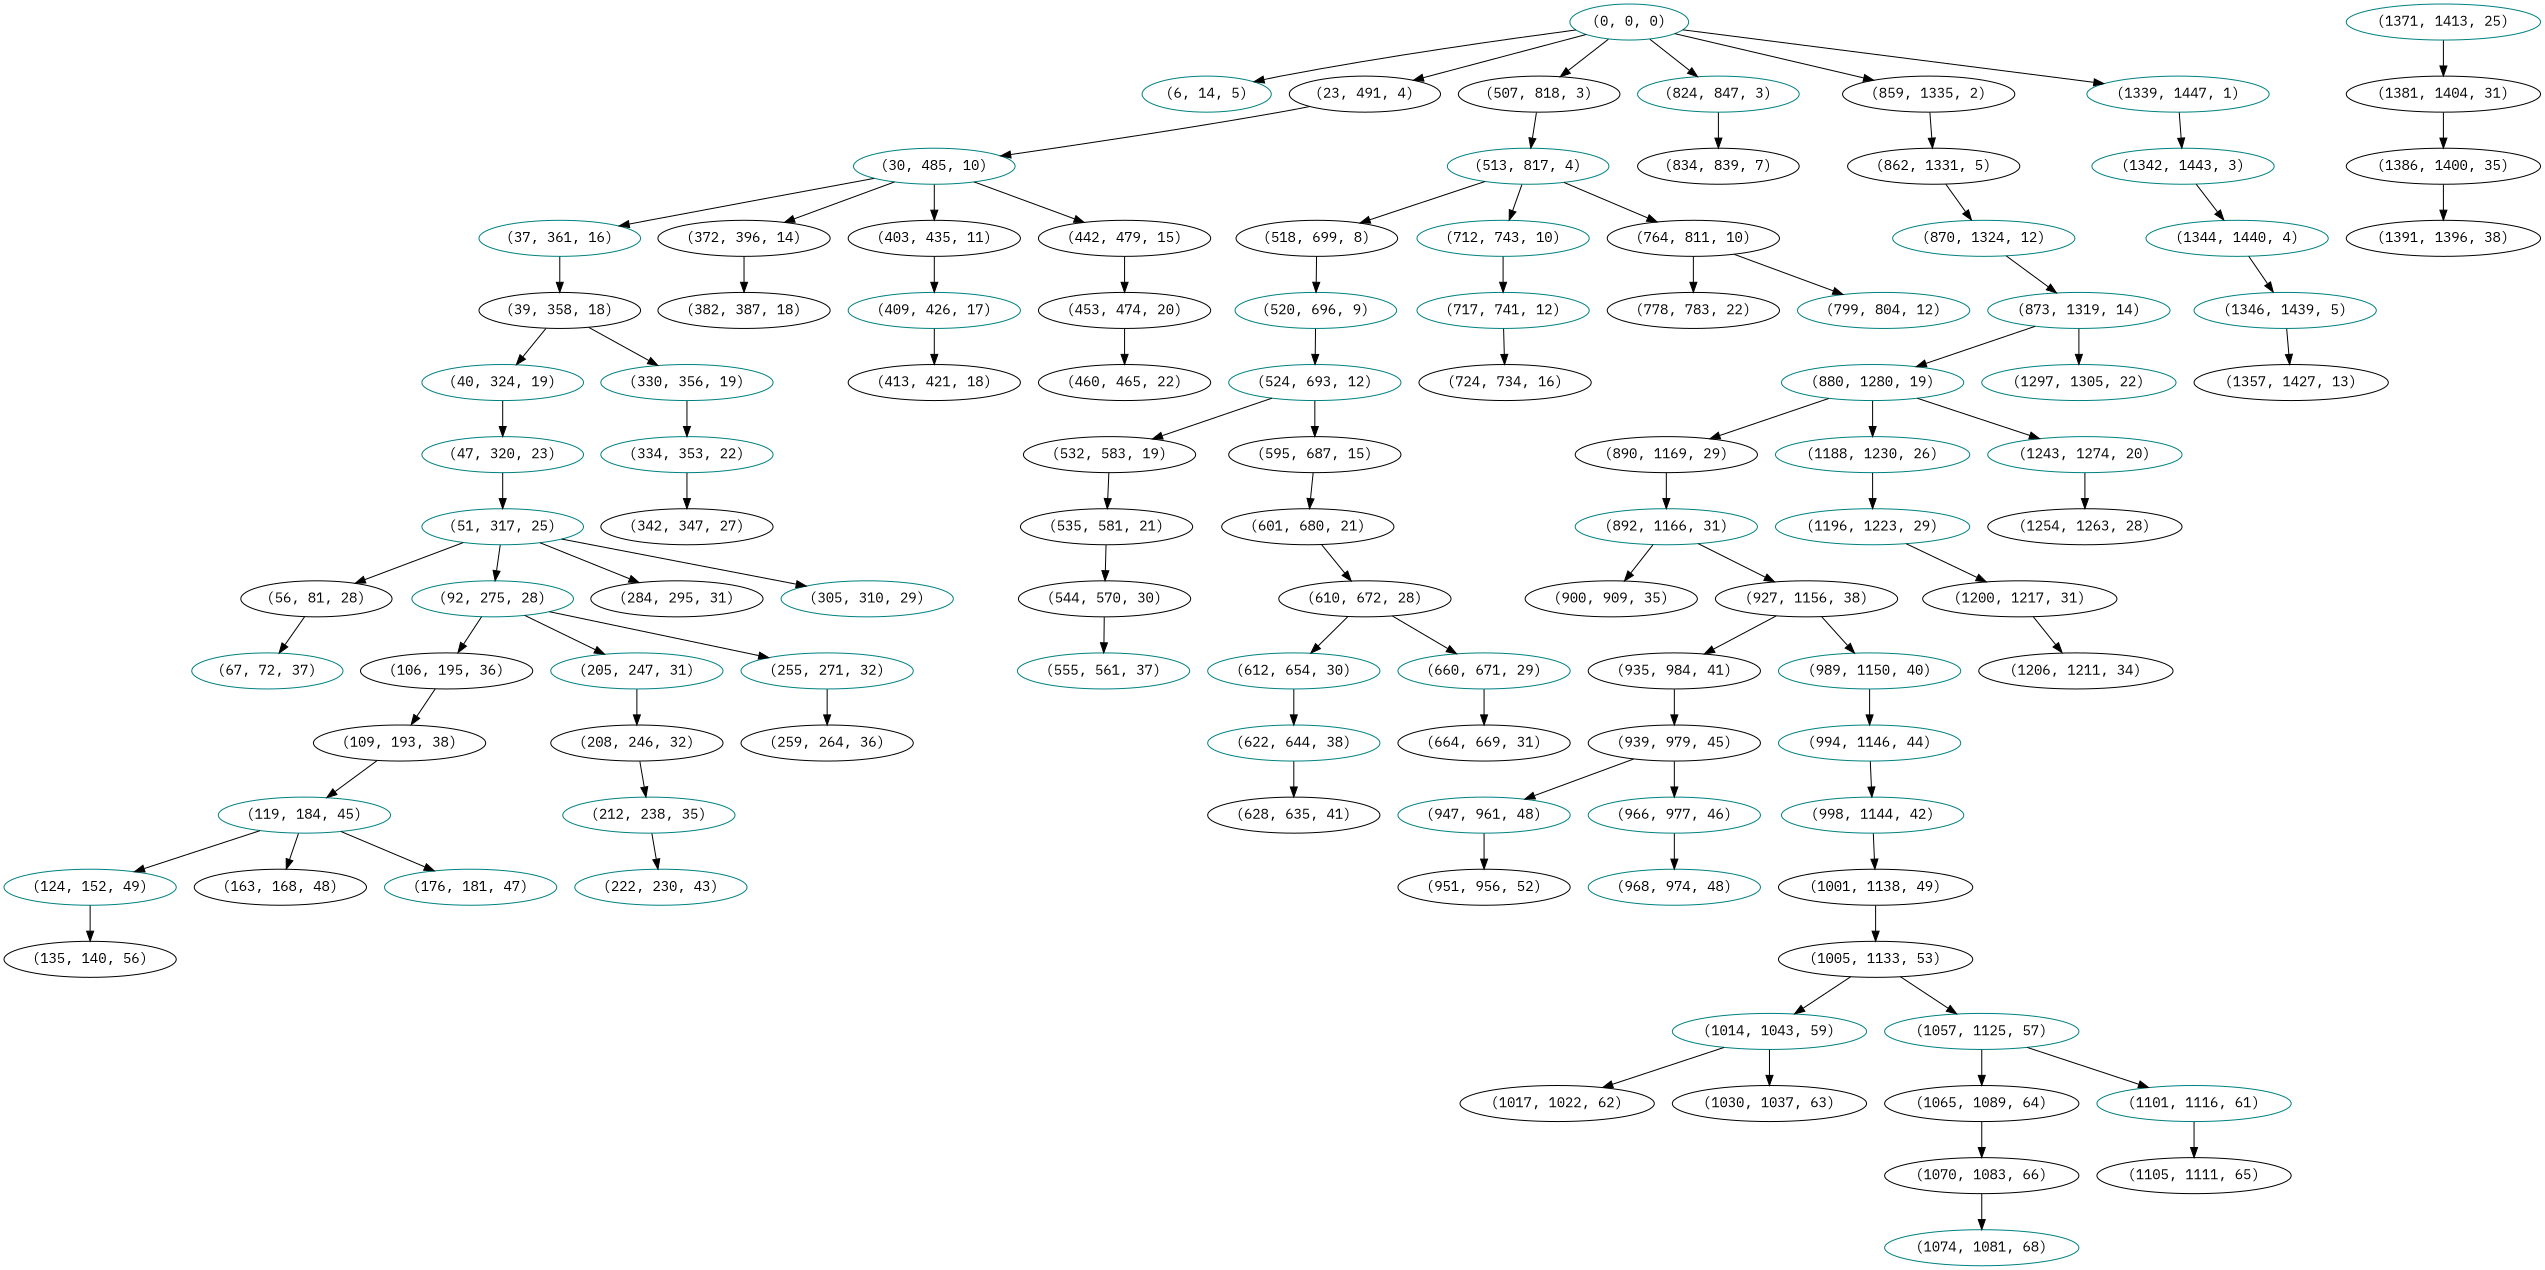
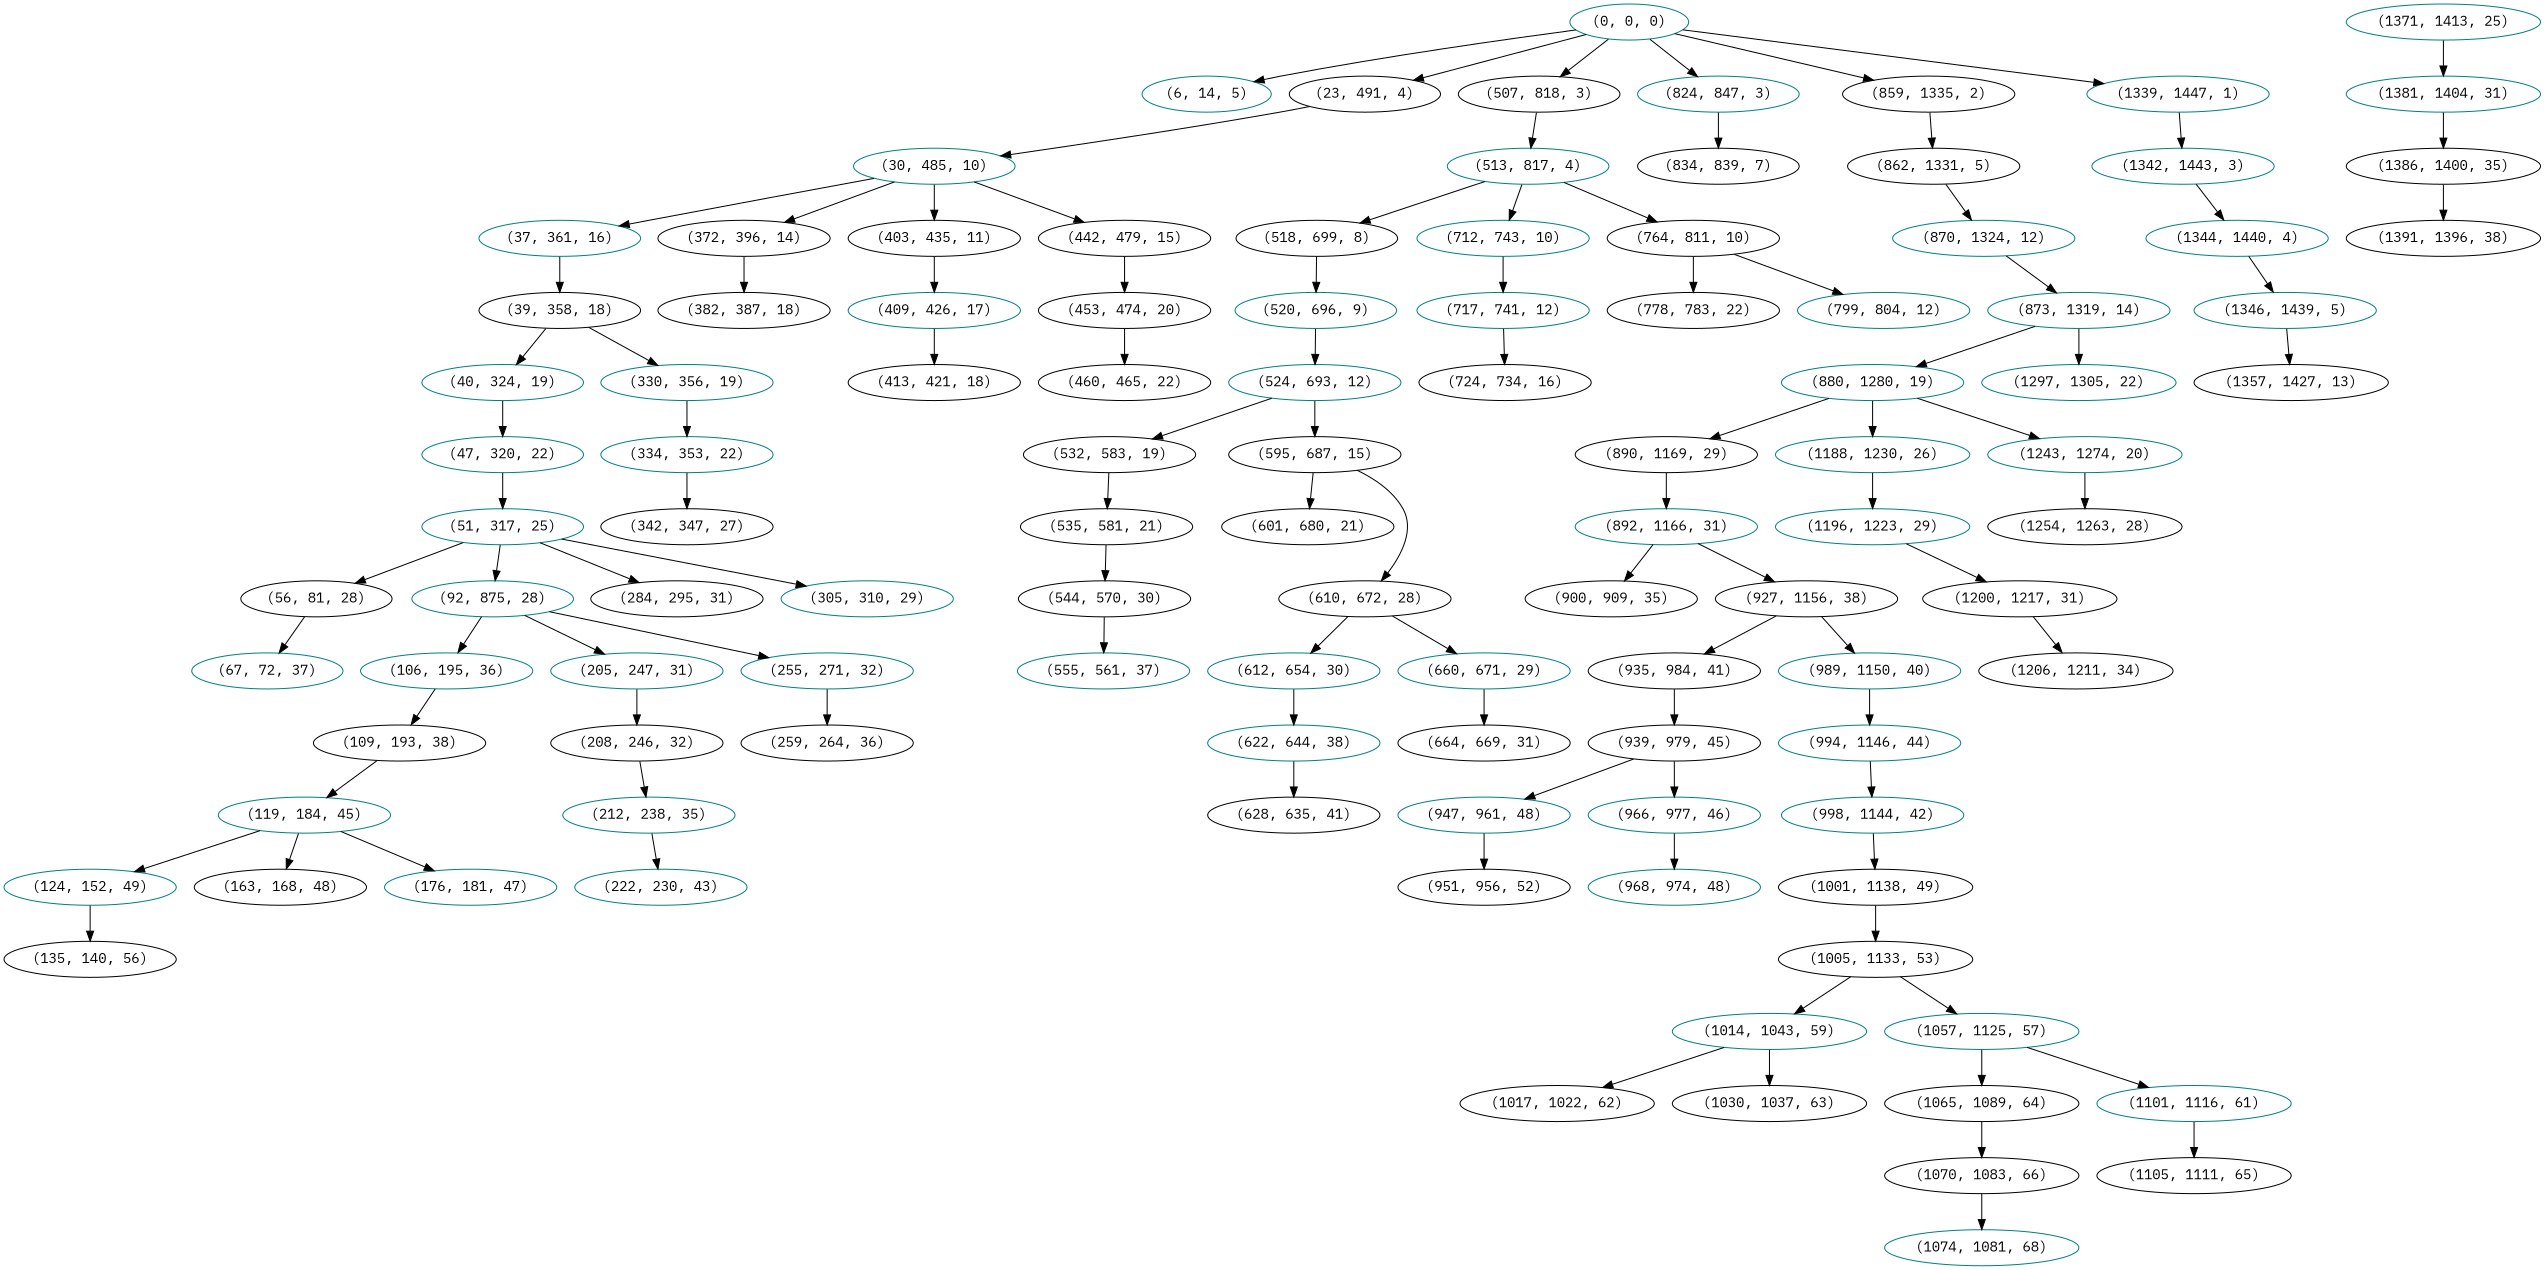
(2443, 94) -> (2443, 94)
(503, 455) -> (503, 455)
(1333, 559) -> (1405, 513)
(493, 599) -> (493, 599)
(447, 671) -> (447, 671)
